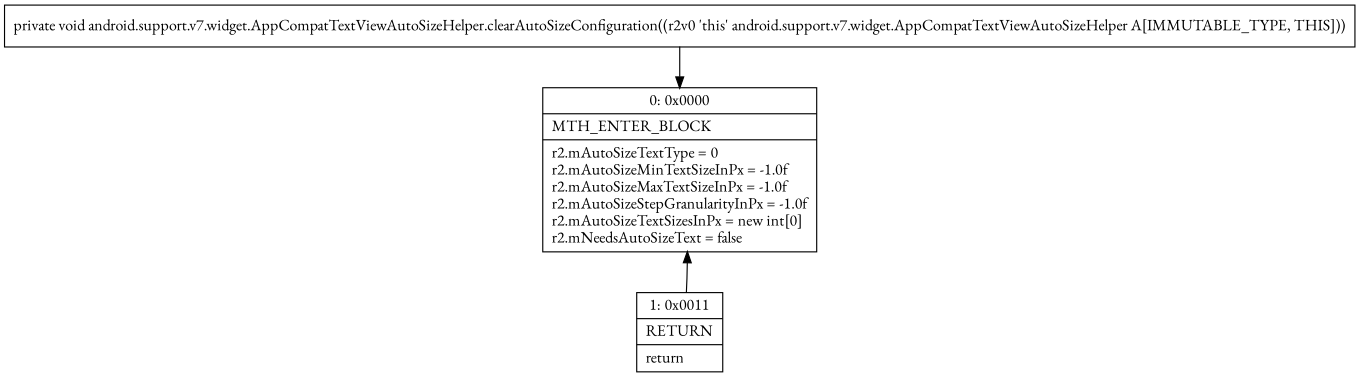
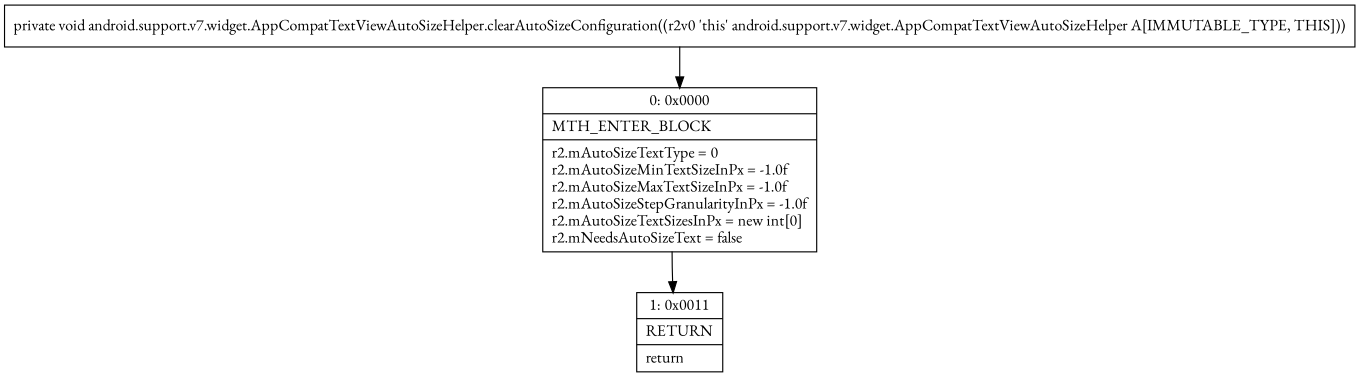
(687, 278) -> (672, 267)
